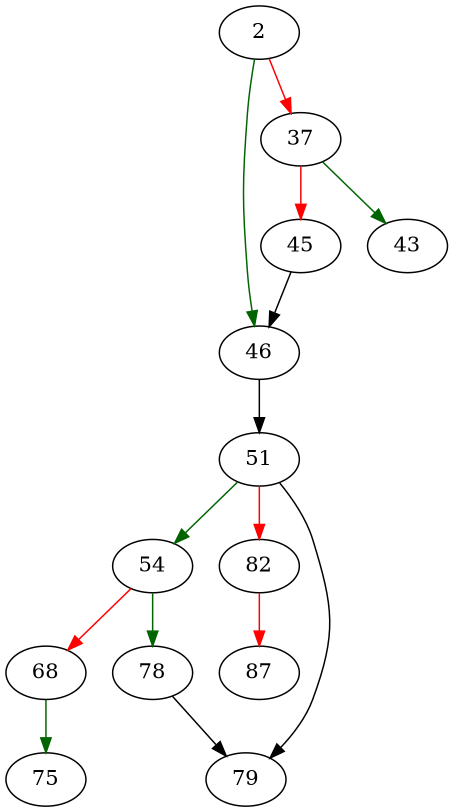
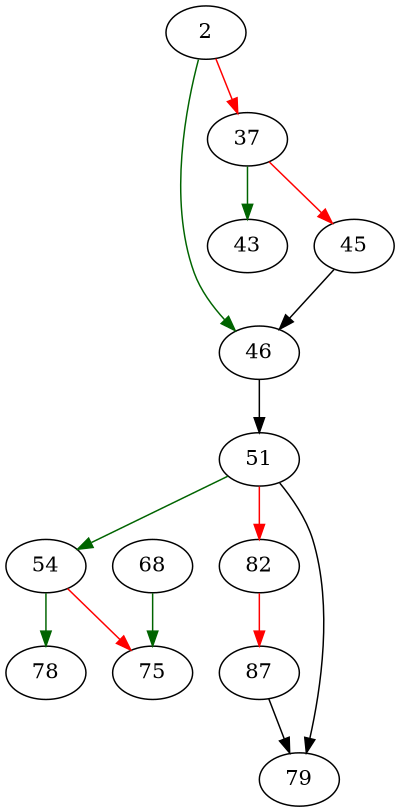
(105, 614) -> (94, 614)
(194, 720) -> (277, 719)
